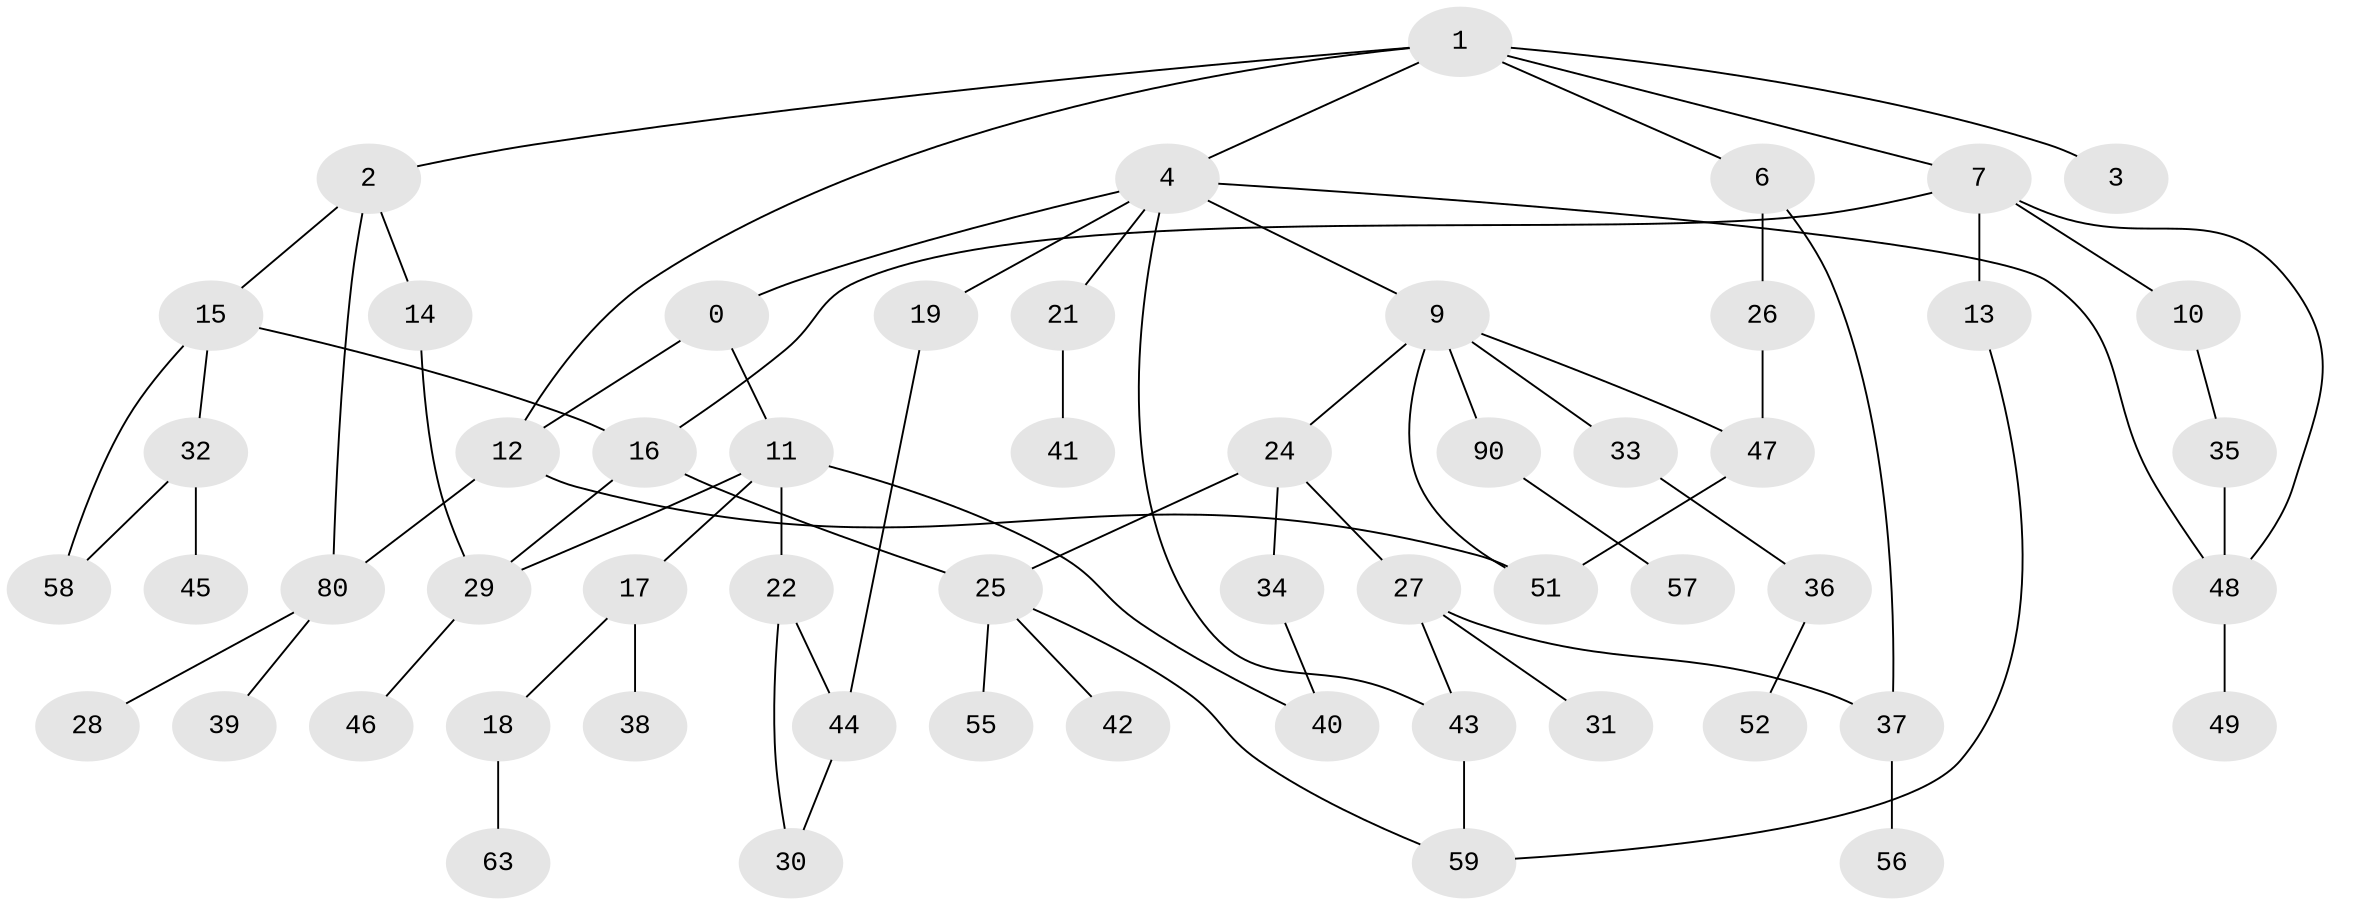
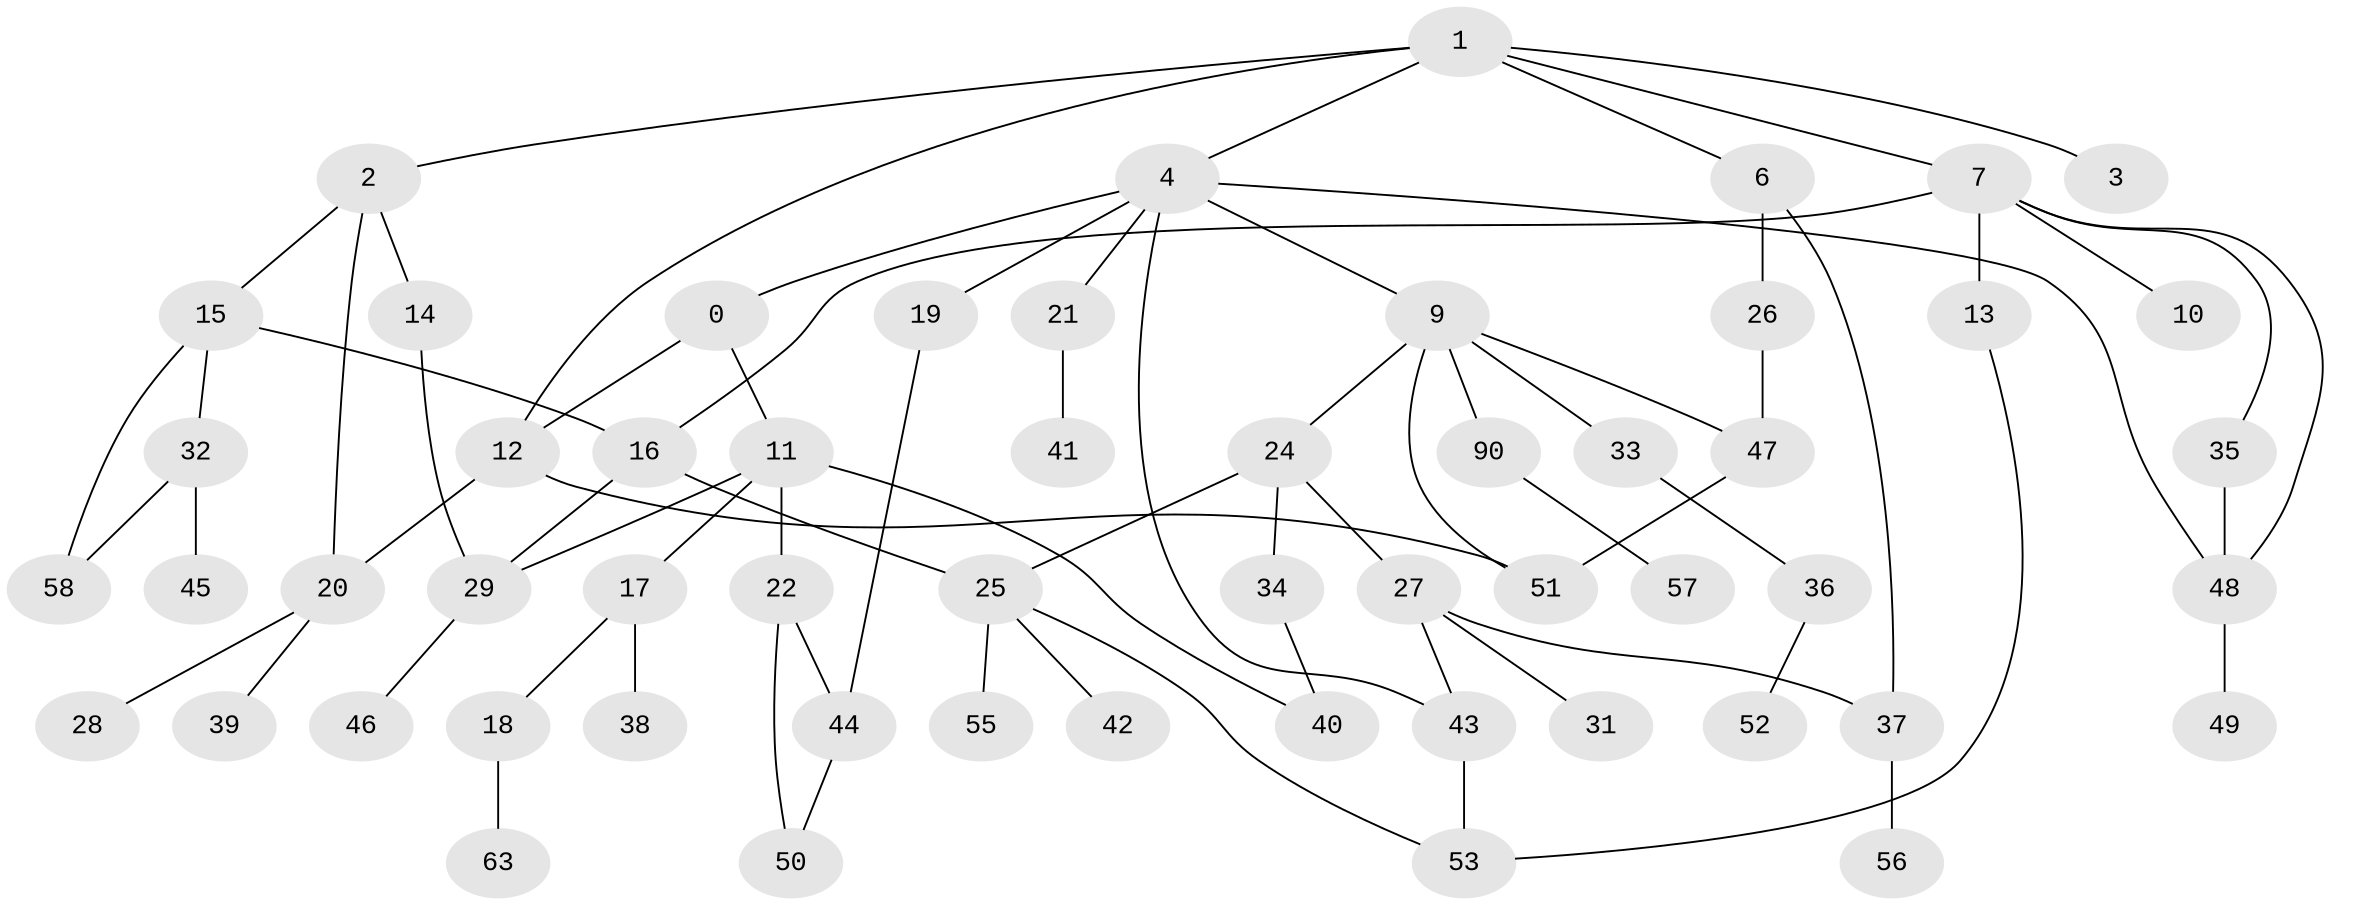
(2207, 384) -> (2224, 250)
(333, 589) -> (333, 589)
(791, 863) -> (791, 863)
(1464, 863) -> (1464, 863)
